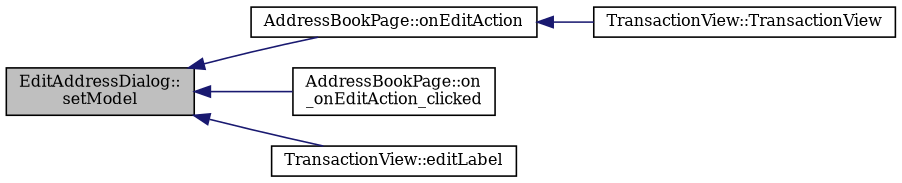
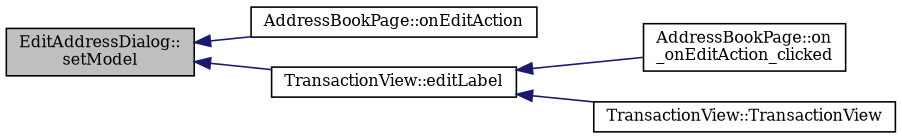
(574, 22) -> (563, 99)
(252, 92) -> (588, 63)
